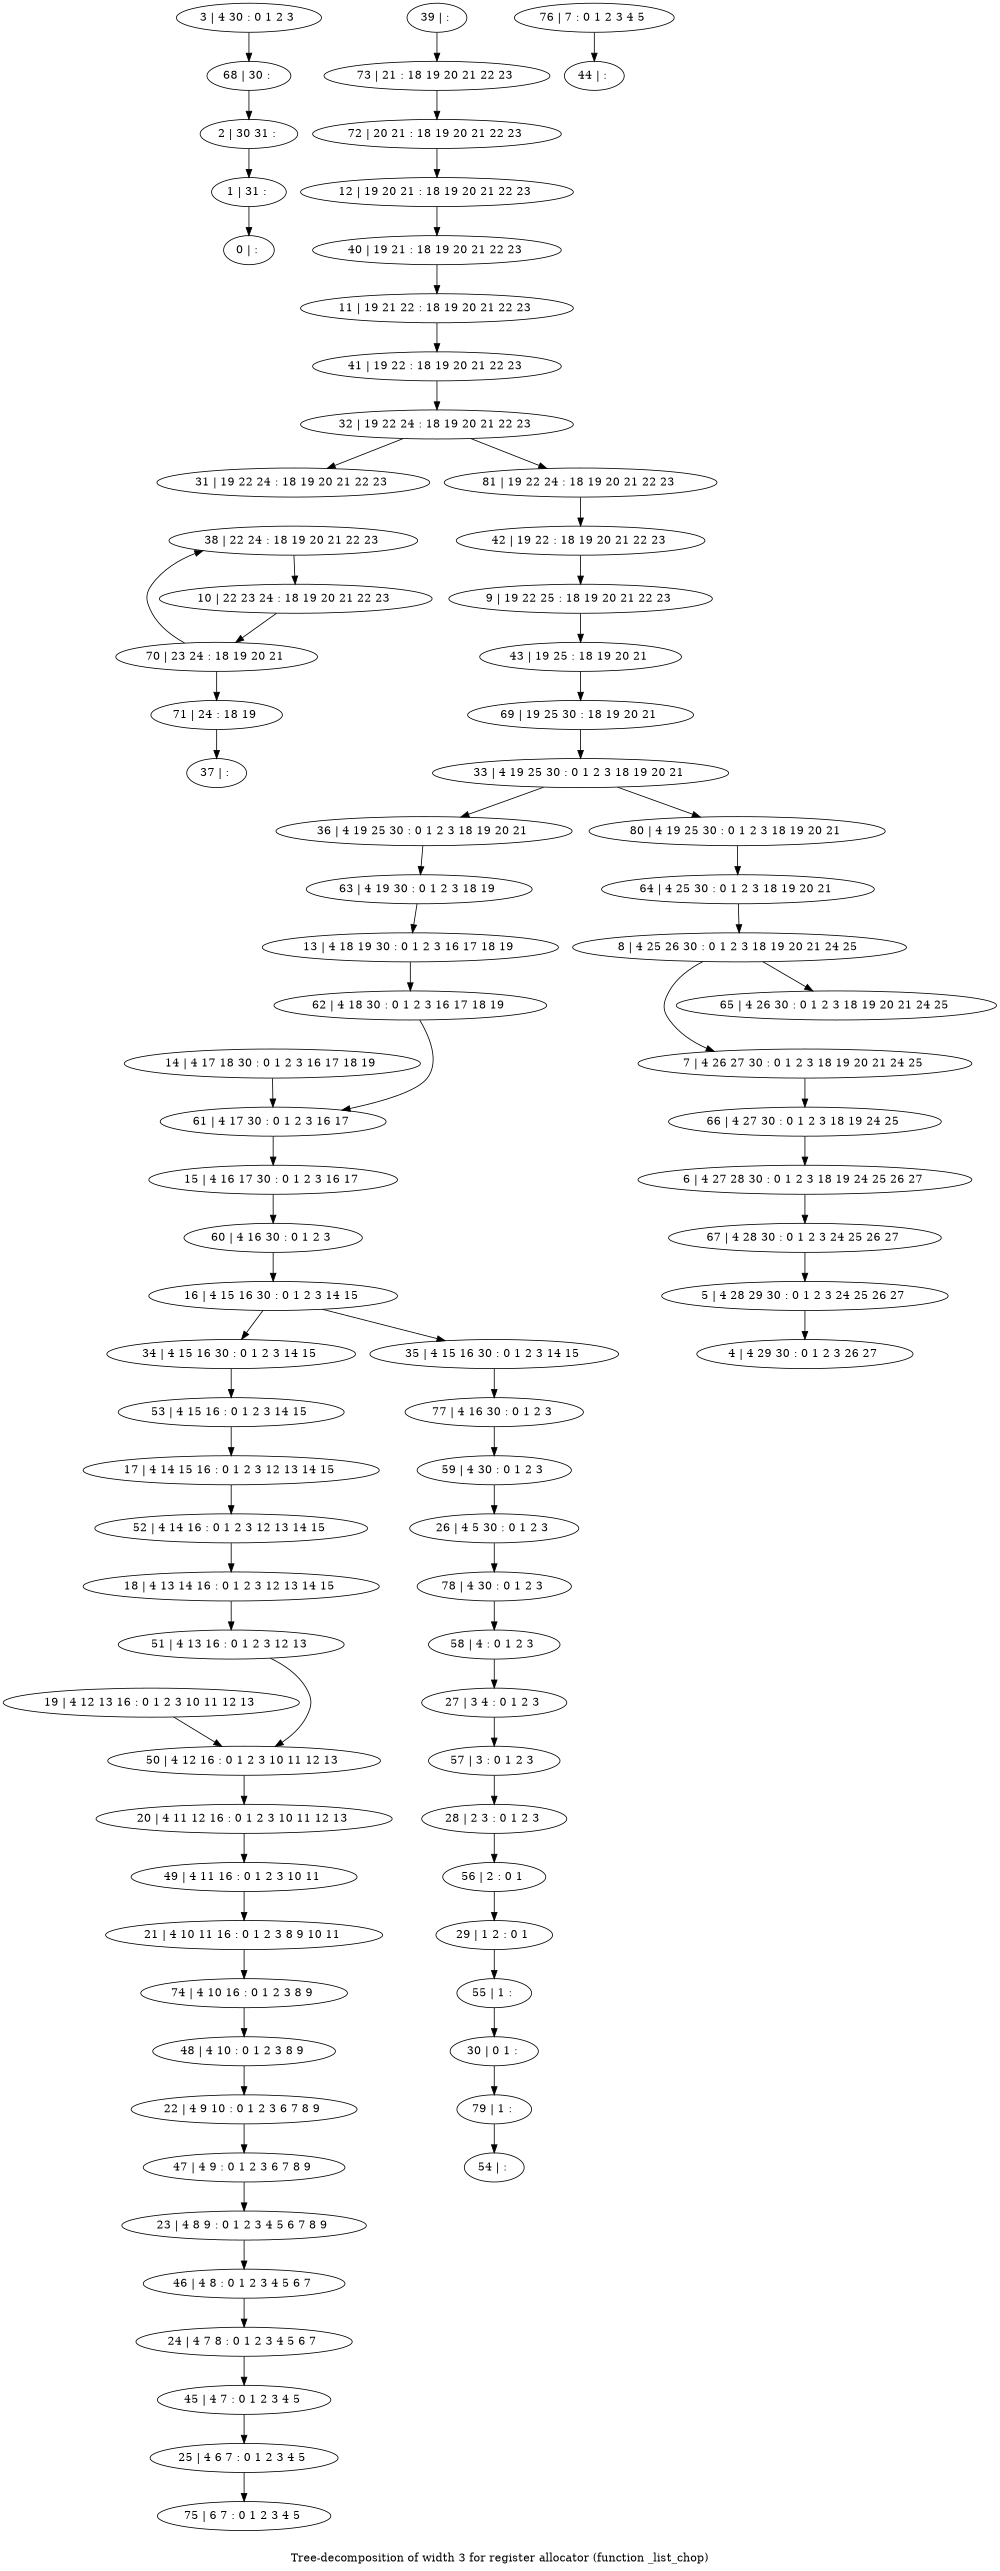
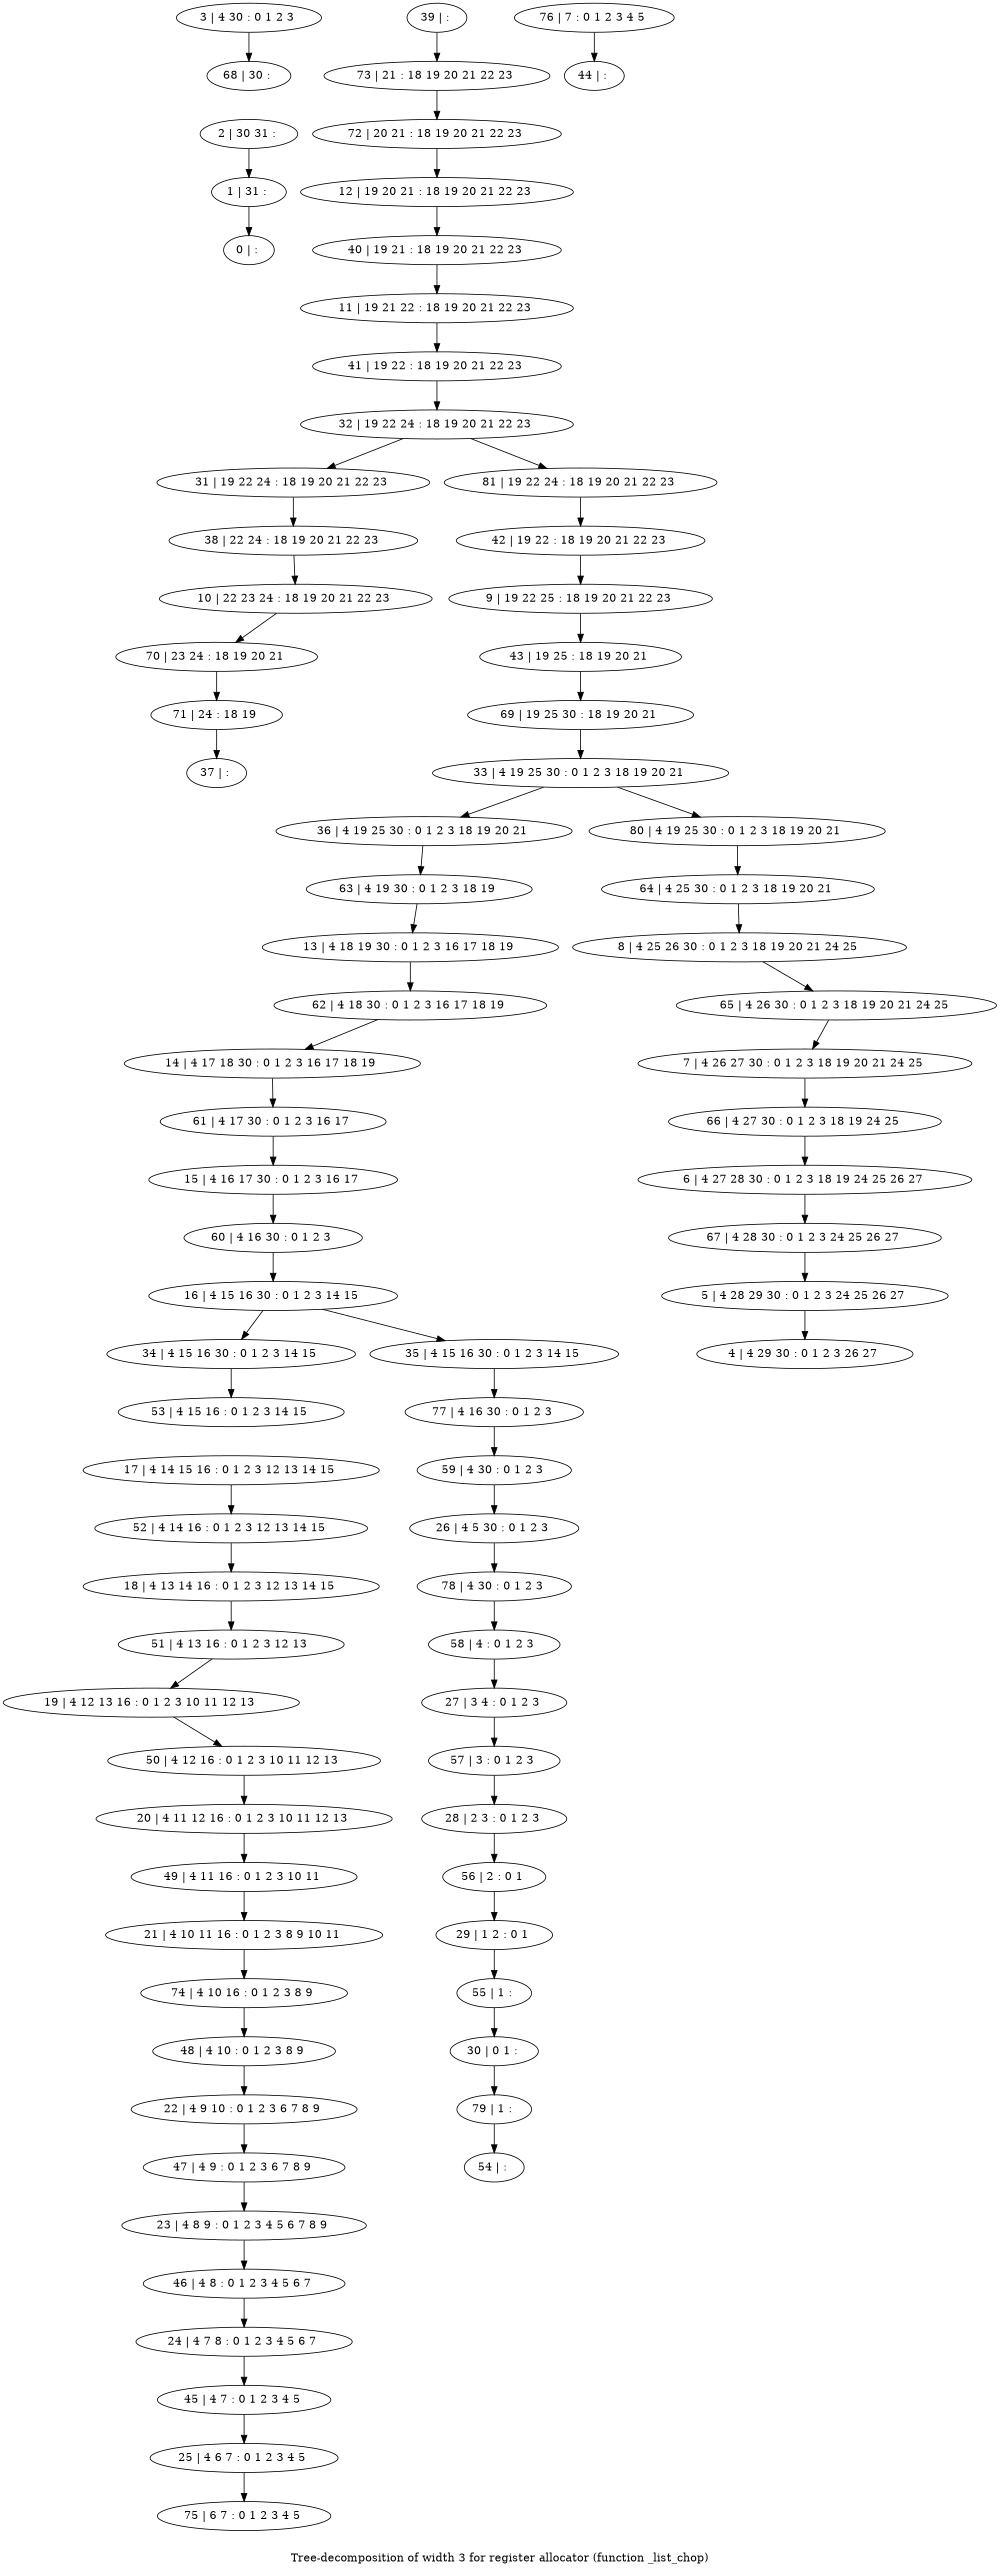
(249, 101) -> none
(147, 594) -> (293, 508)
(664, 1007) -> (823, 1031)
(419, 1085) -> (345, 1033)
(231, 1437) -> none
(310, 1697) -> (195, 1671)
